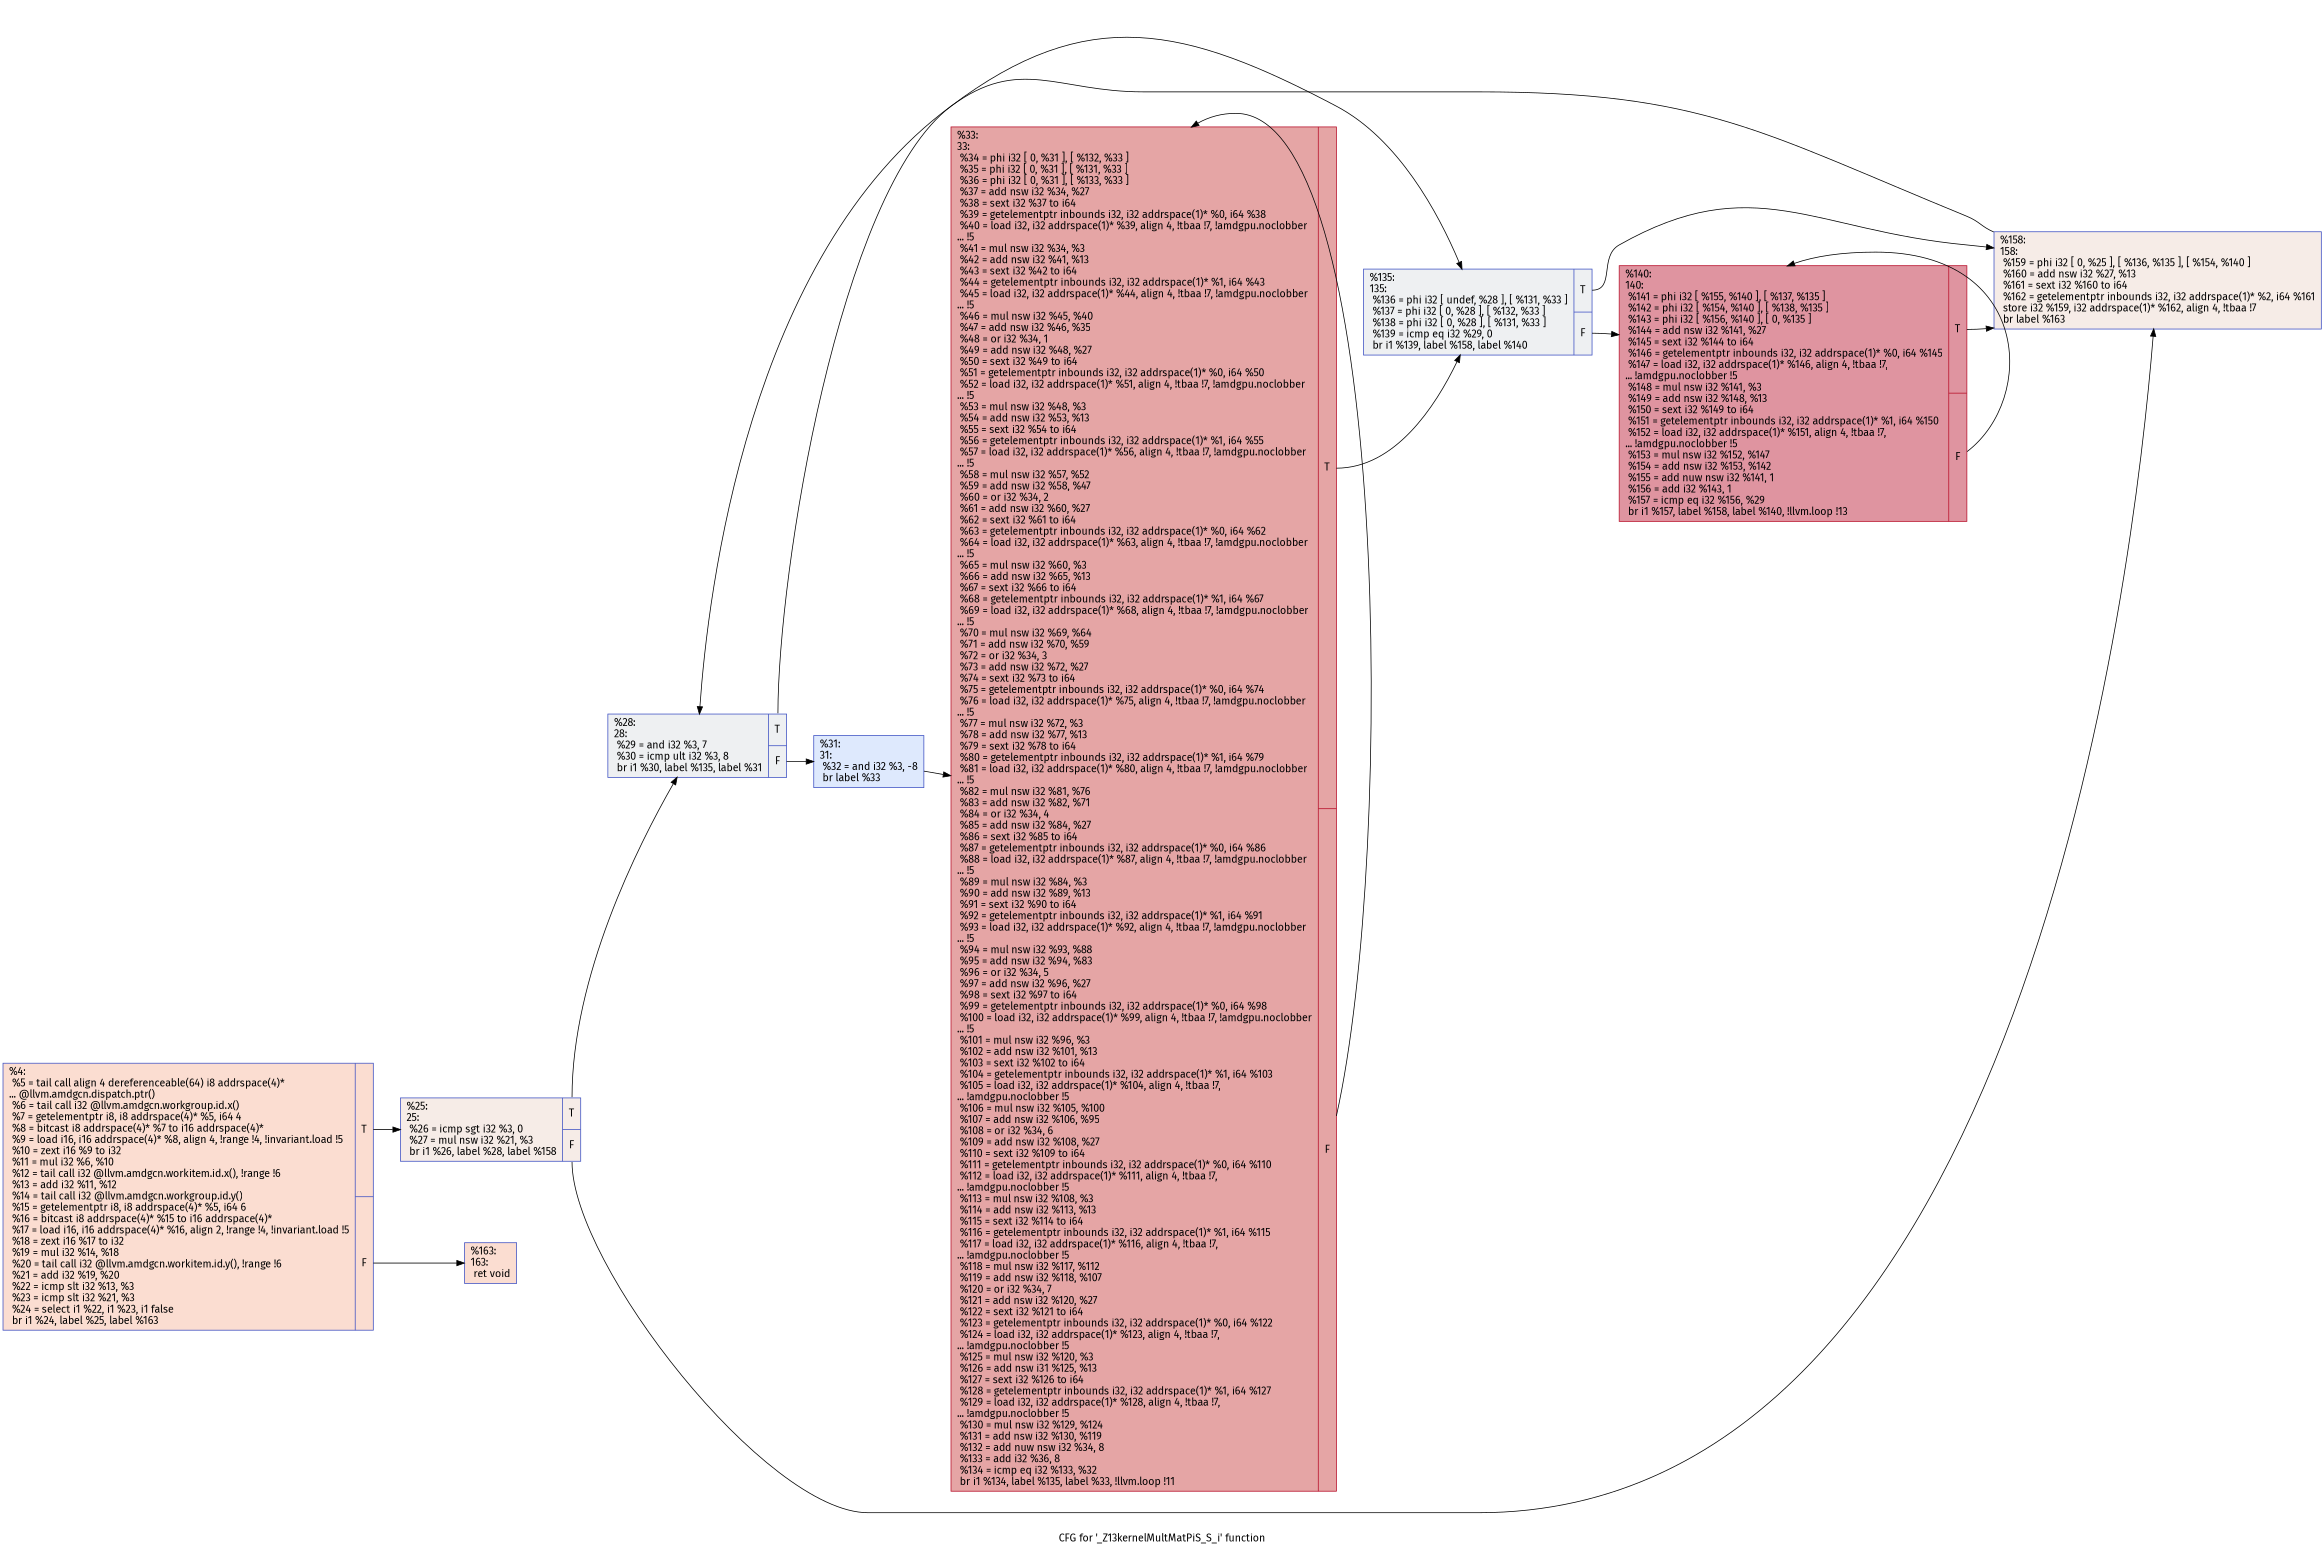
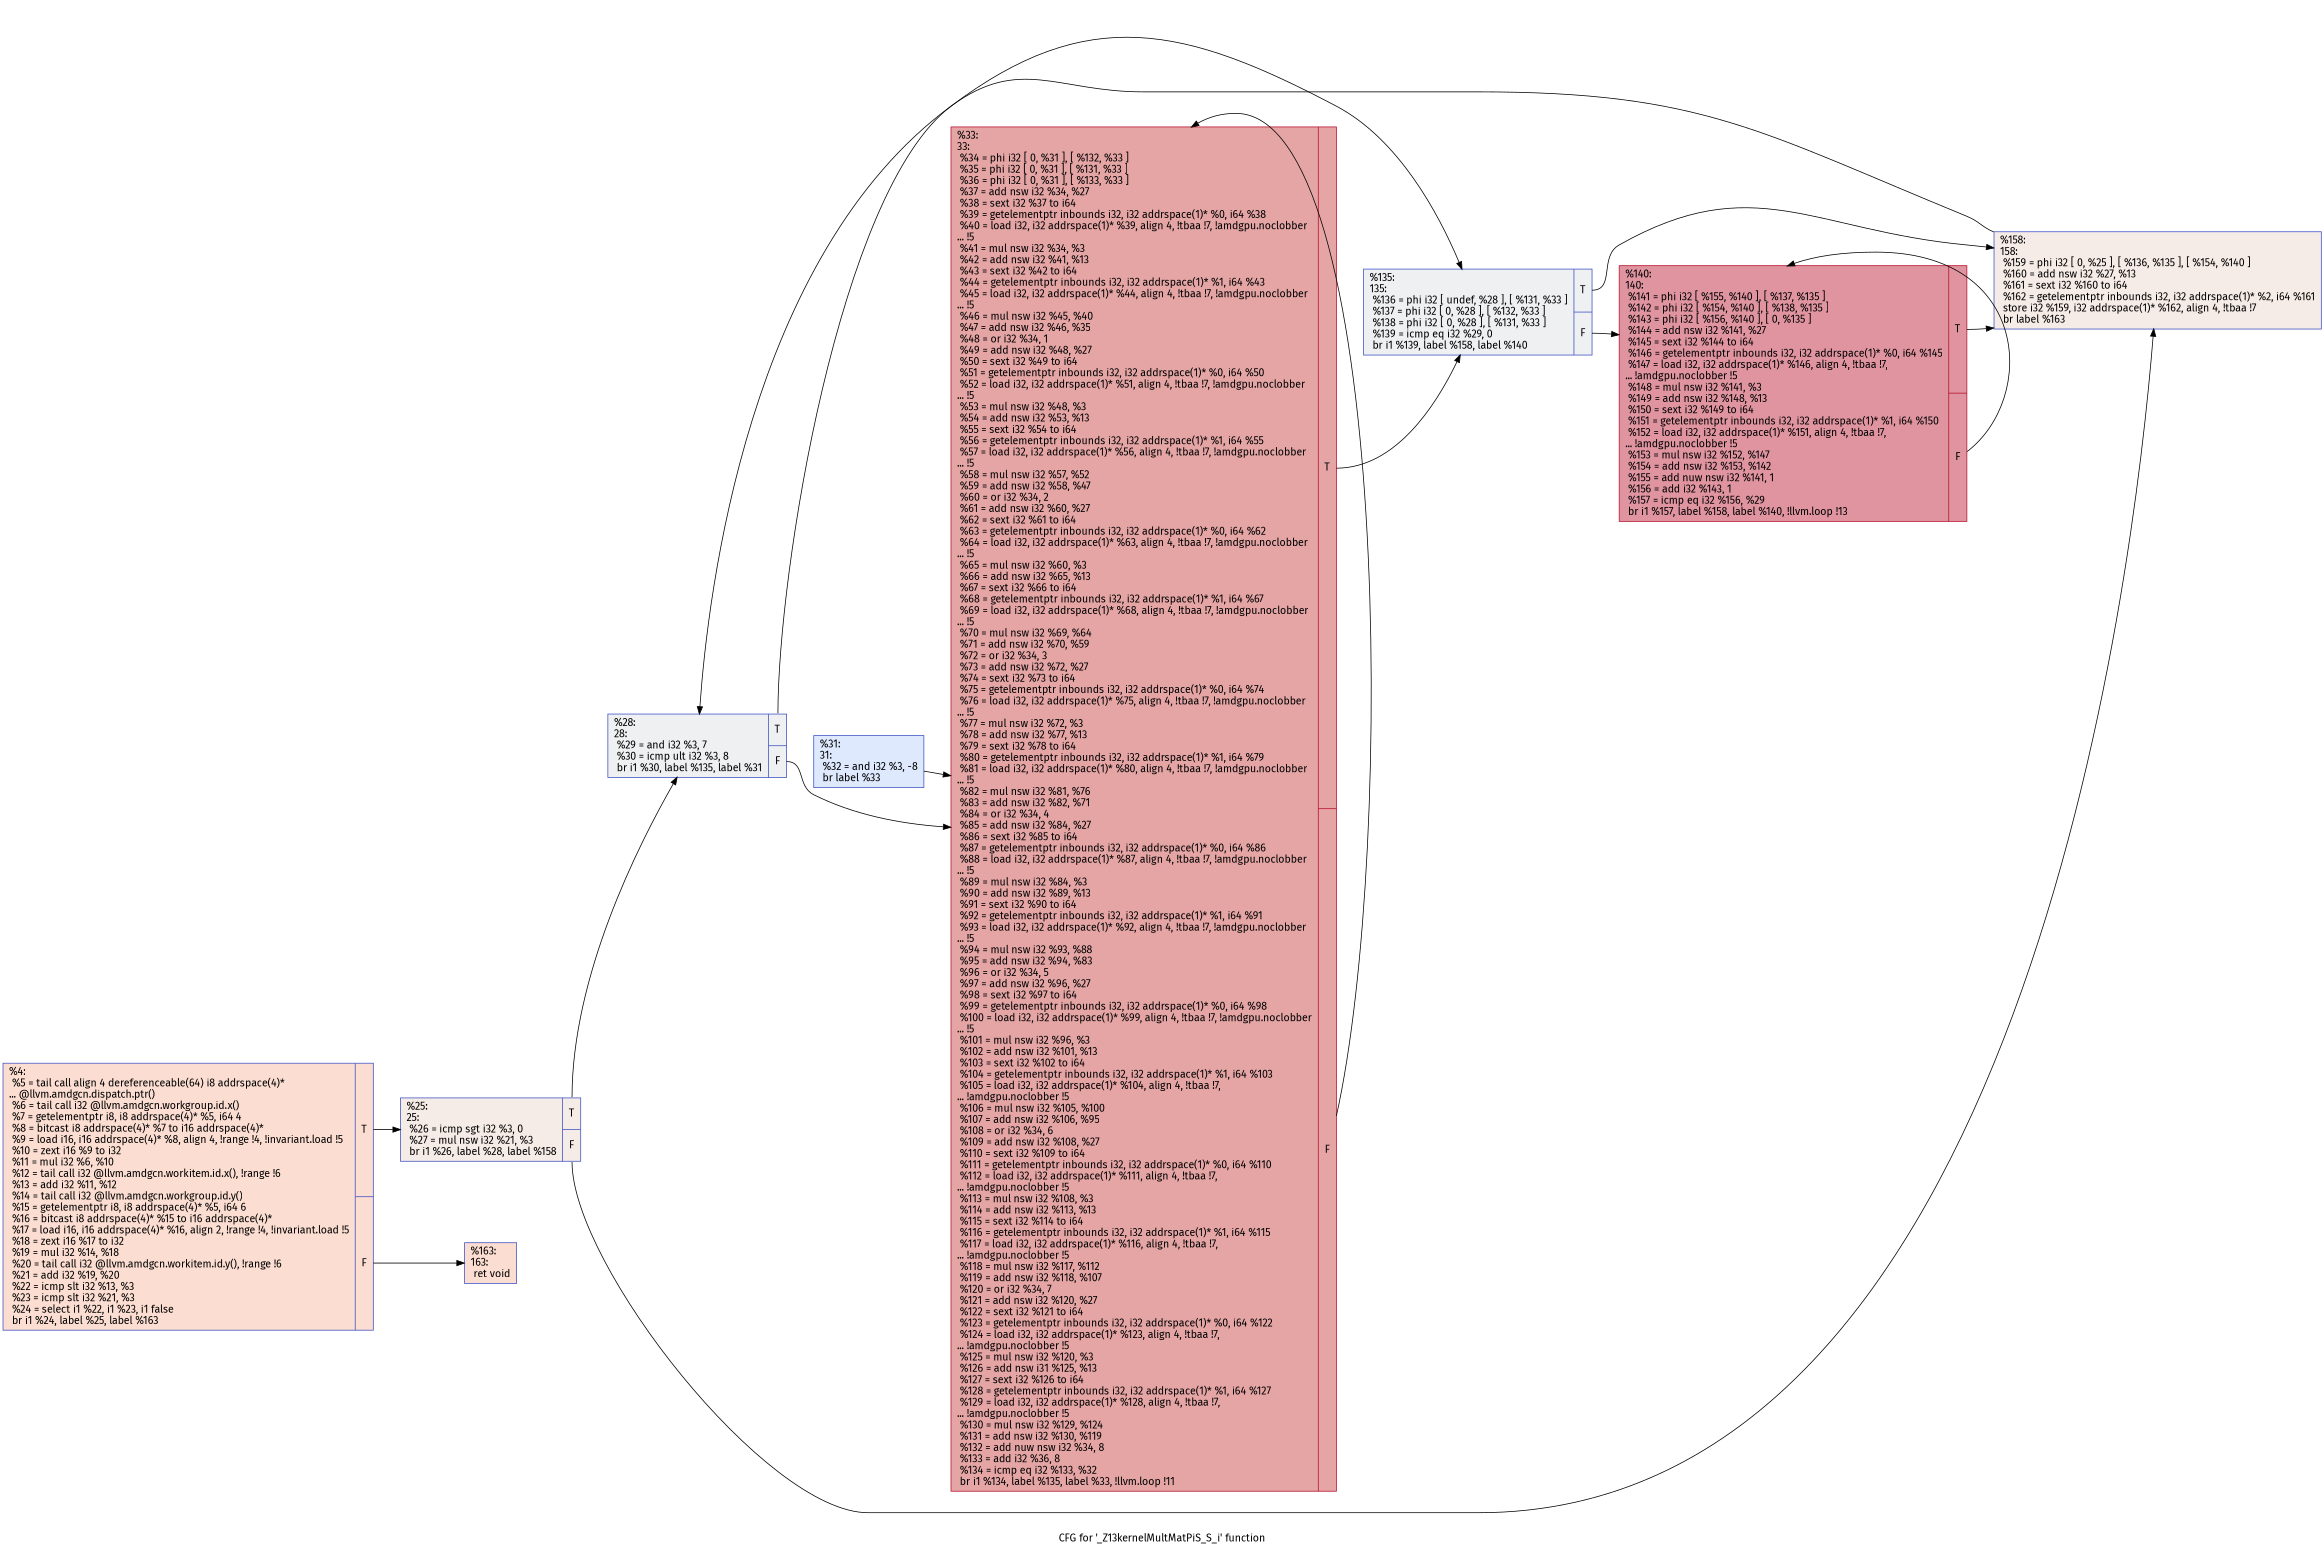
(796, 762) -> (855, 811)
